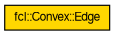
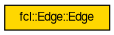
(57, 18) -> (57, 18)
